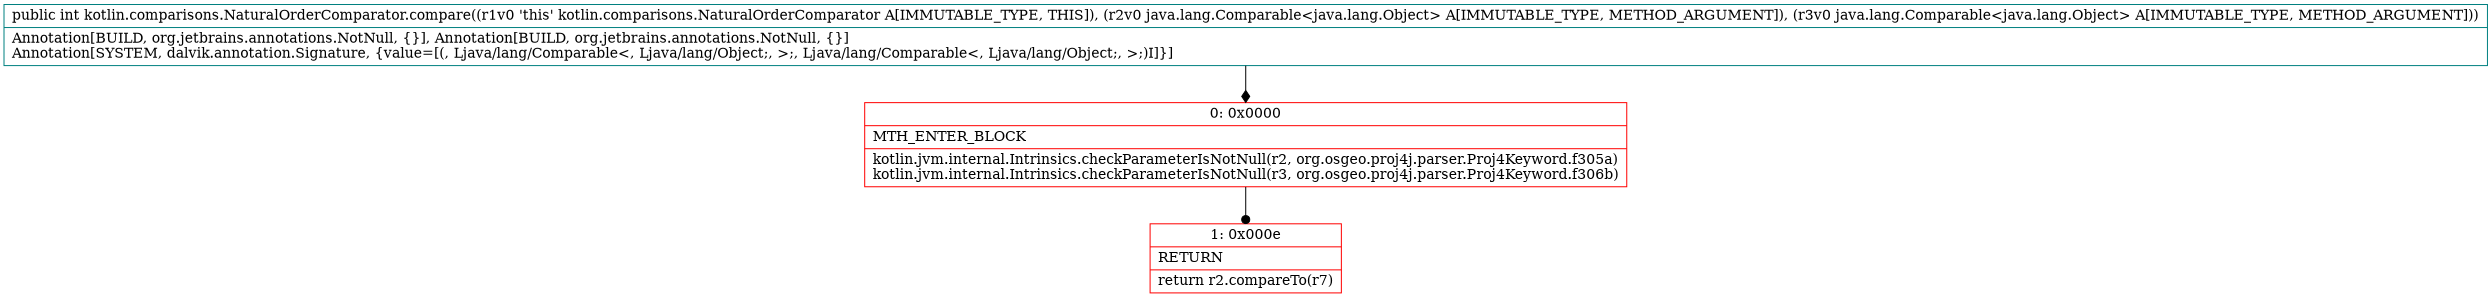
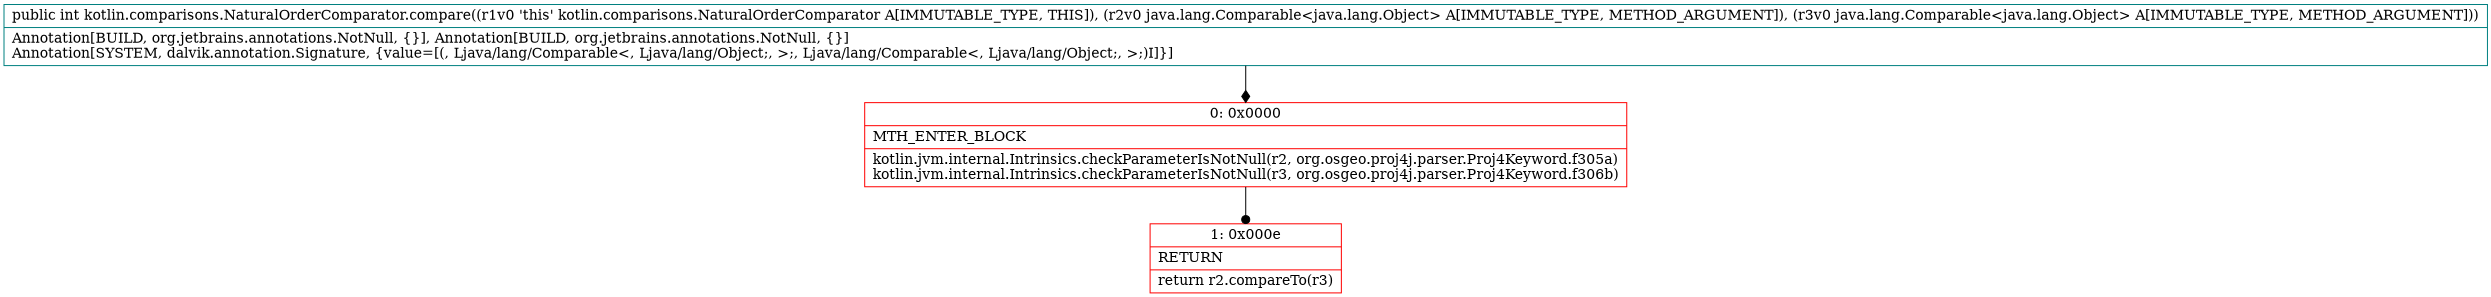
(1246, 281) -> (1246, 281)
